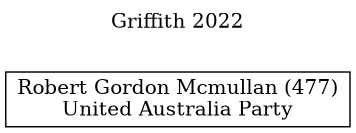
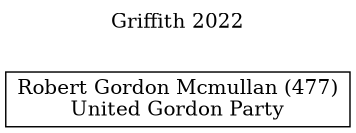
(178, 99) -> (178, 99)
